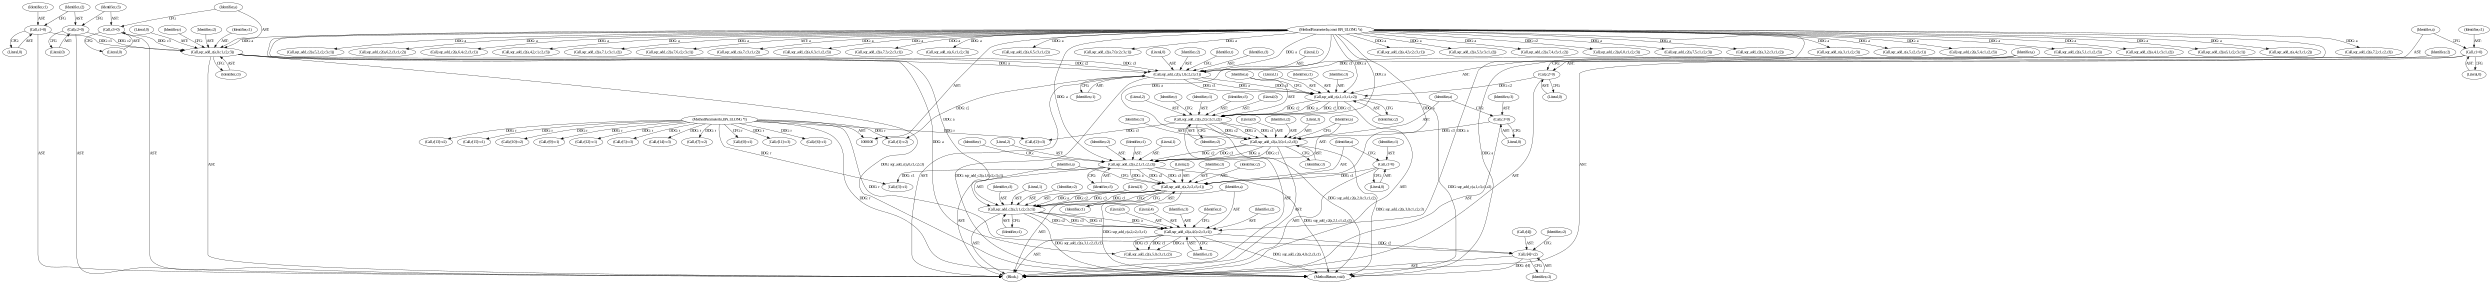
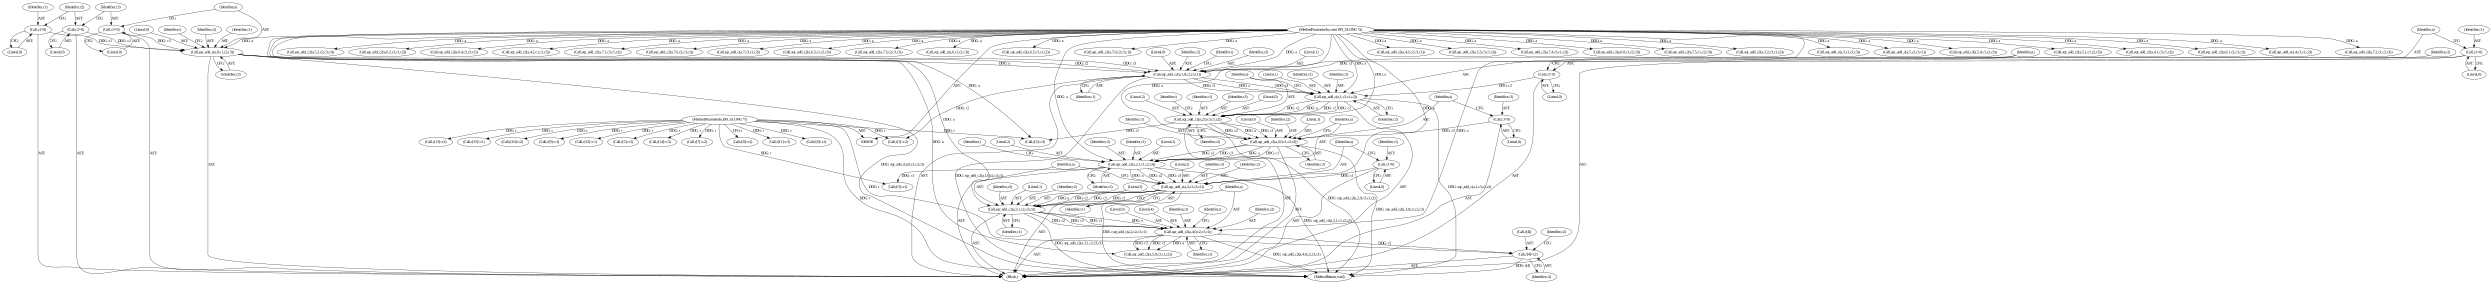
(806, 41) -> (806, 41)
(1532, 41) -> (1532, 41)
(2318, 47) -> (386, 39)
